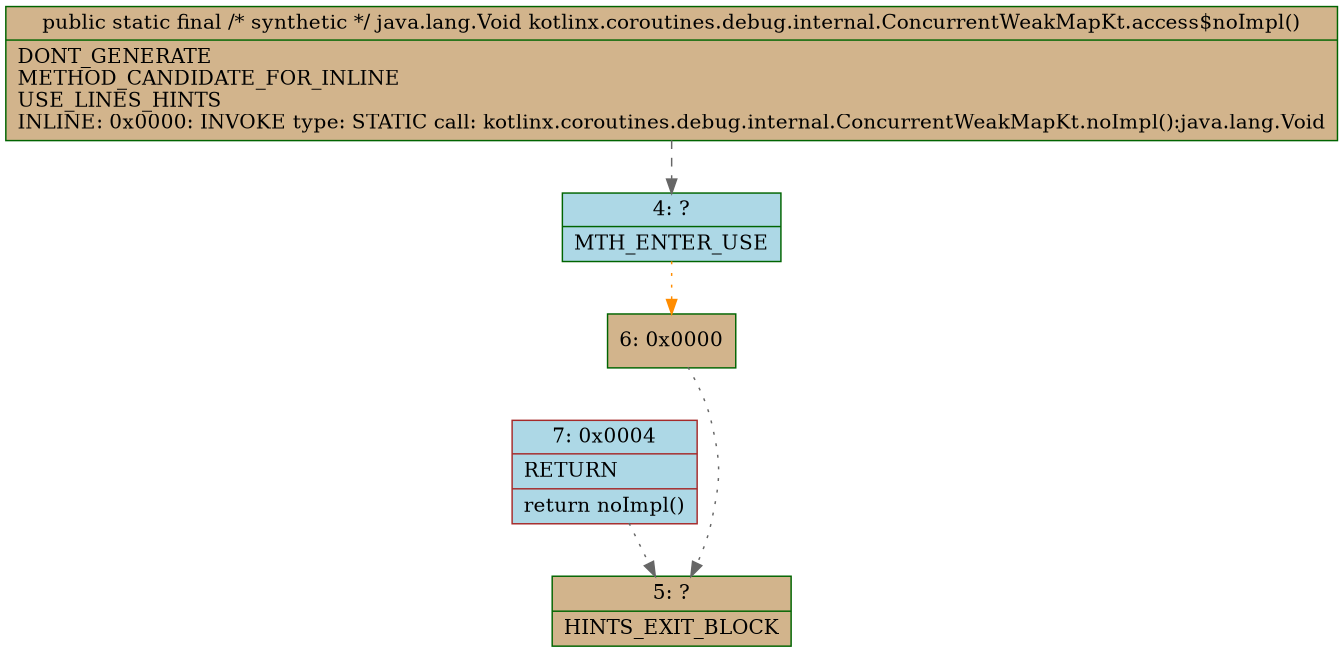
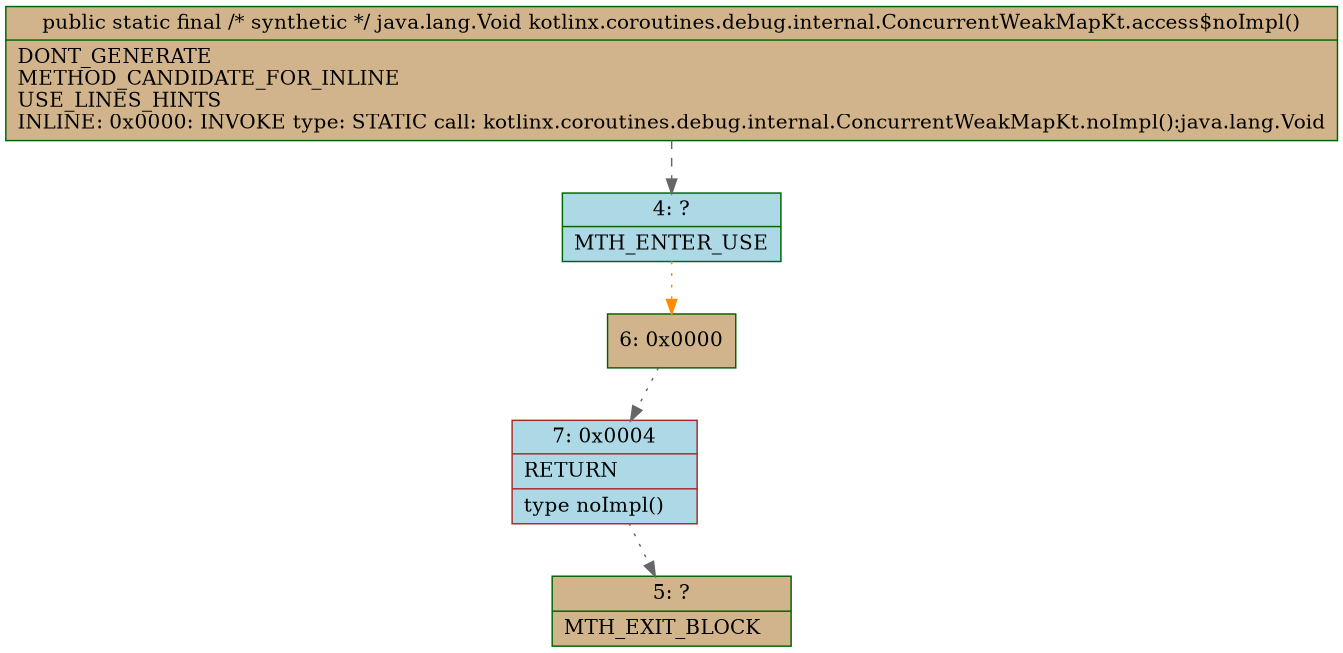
(718, 464) -> (648, 388)
(605, 506) -> (594, 506)
(672, 628) -> (663, 628)
